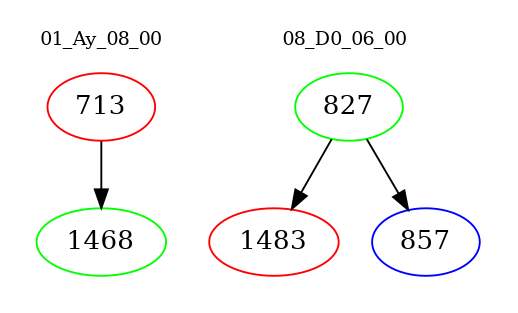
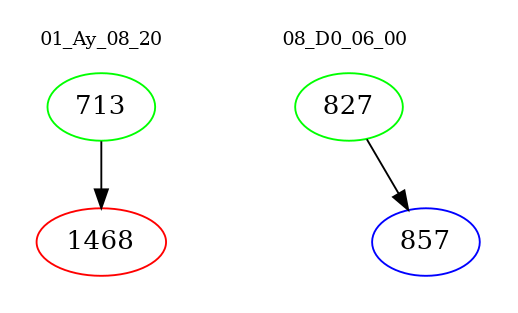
(101, 40) -> (101, 40)
(101, 107) -> (101, 107)
(101, 242) -> (101, 242)
(274, 242) -> none
